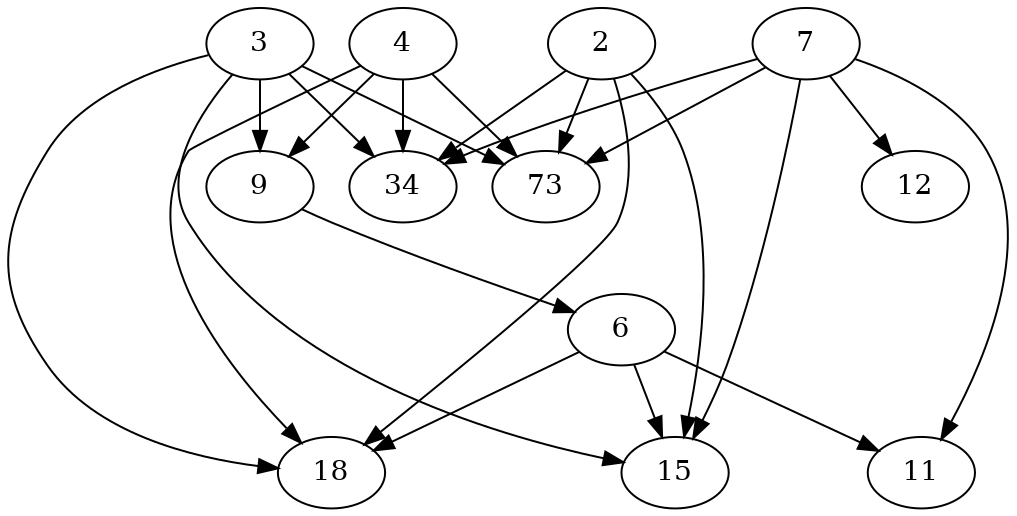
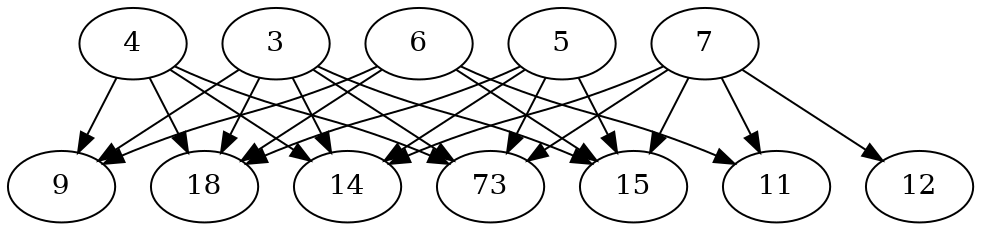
(602, 44) -> (562, 44)
(403, 187) -> (348, 187)
(428, 260) -> (224, 120)
